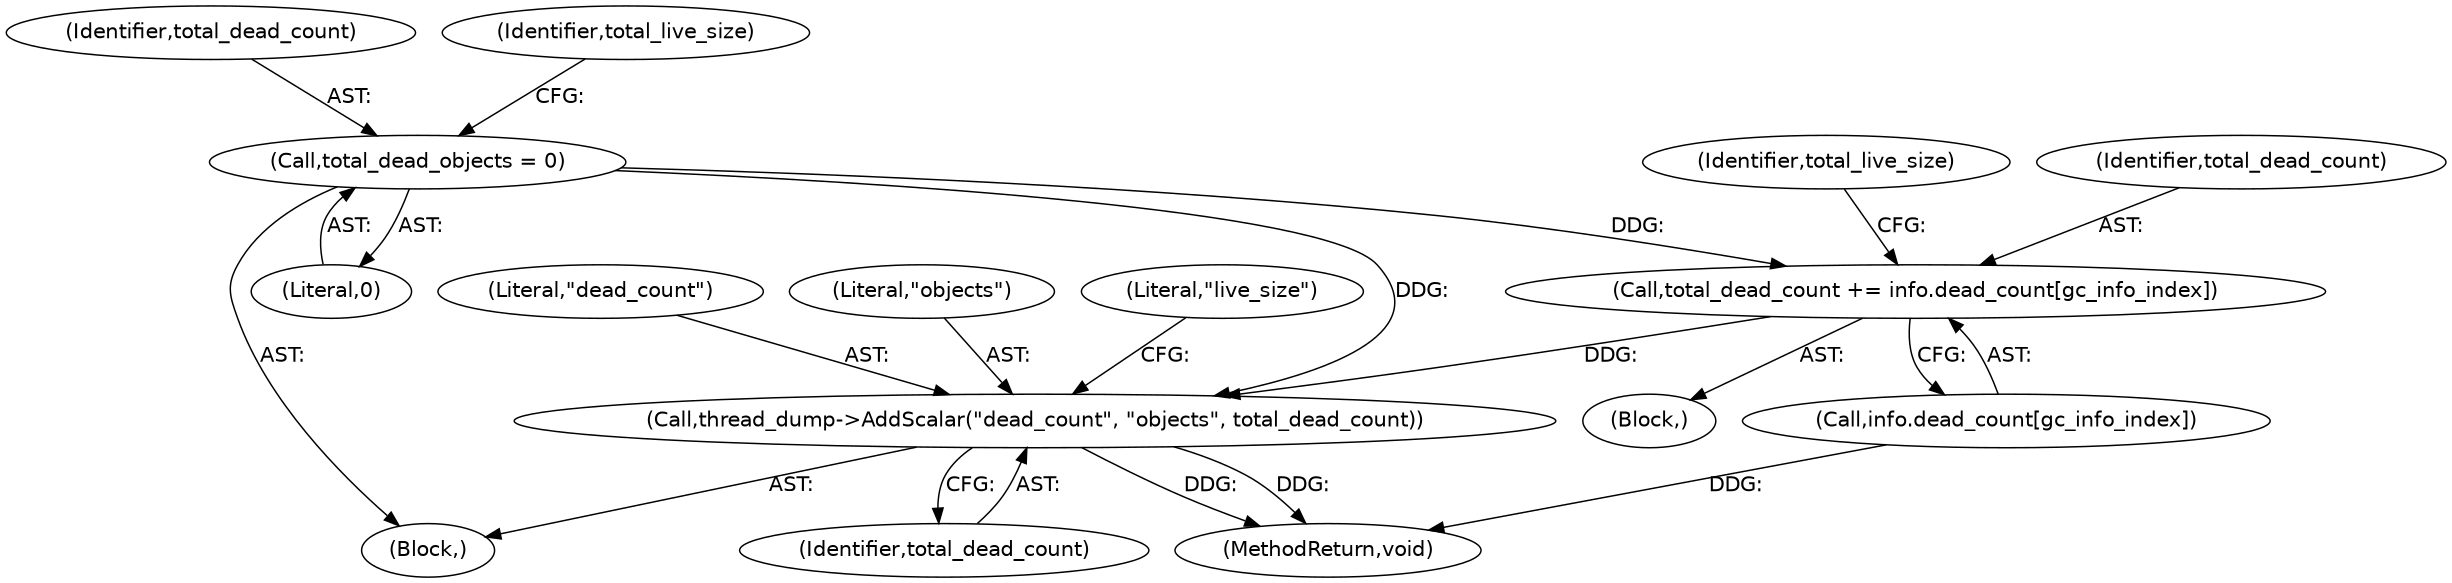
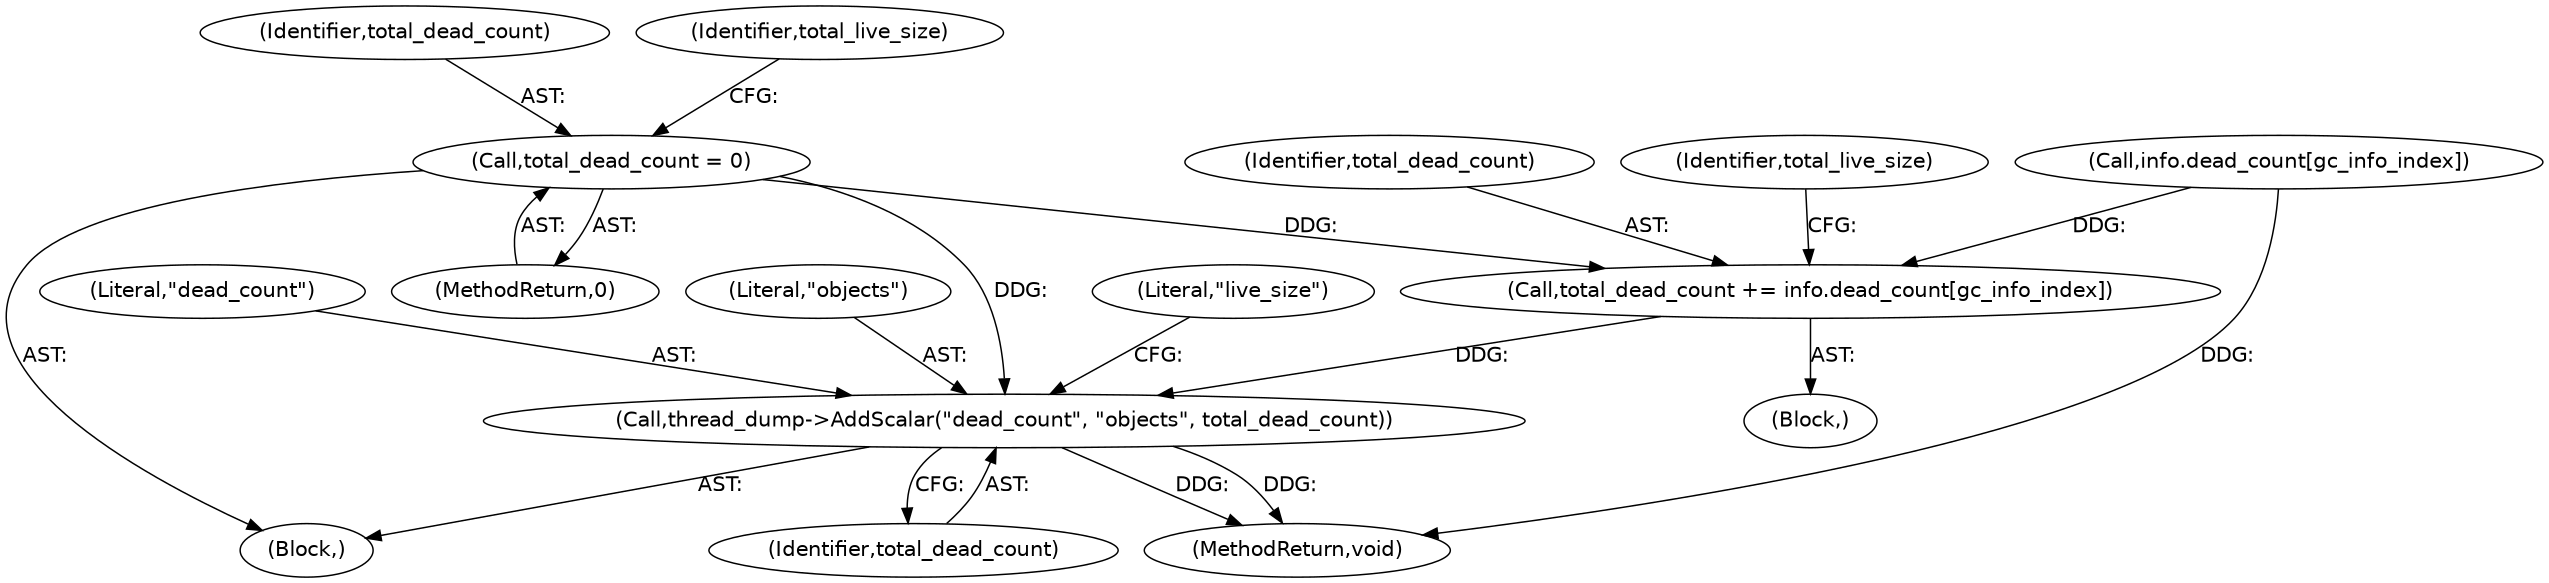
(418, 162) -> (612, 162)
(331, 292) -> (525, 292)
(1912, 355) -> none
(2013, 356) -> (2103, 227)
